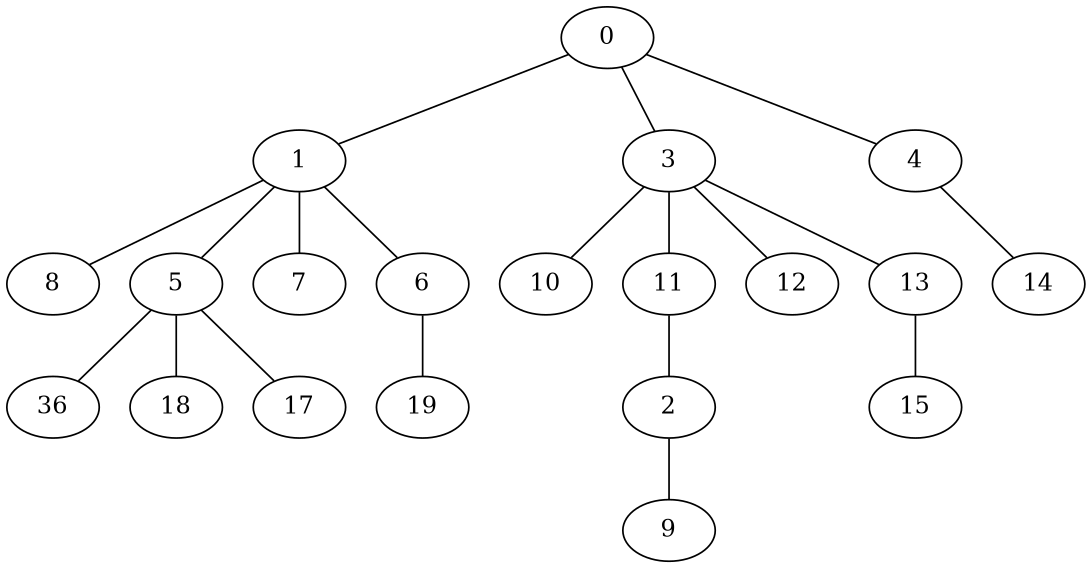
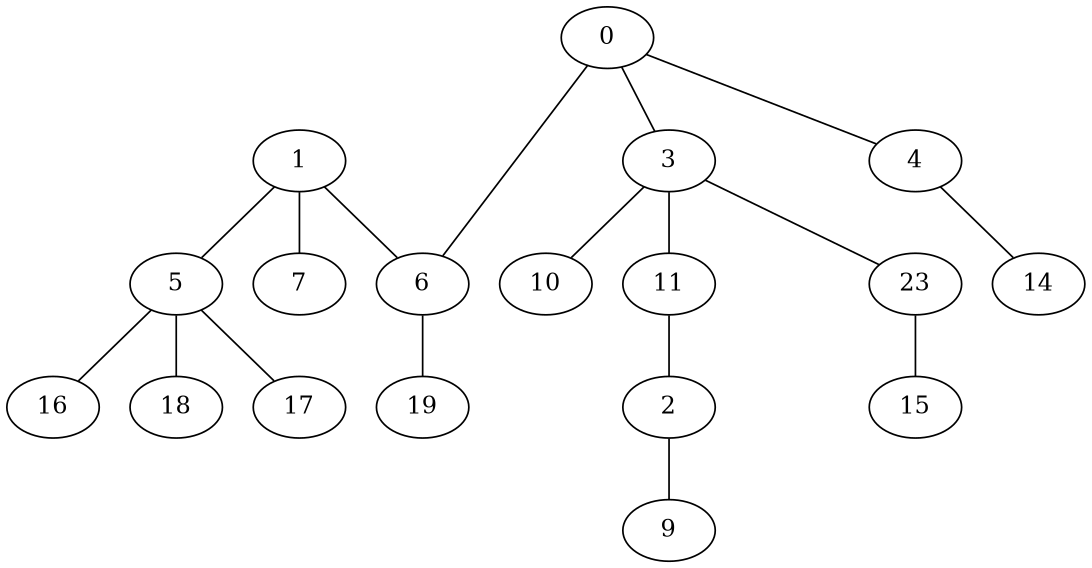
(454, 99) -> (515, 161)
(53, 284) -> none
(792, 284) -> none
(915, 284) -> (915, 284)
(53, 407) -> (53, 407)
